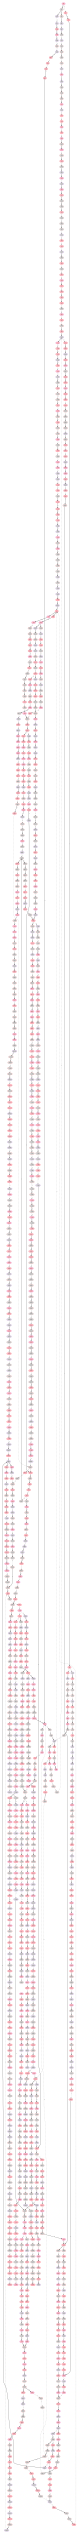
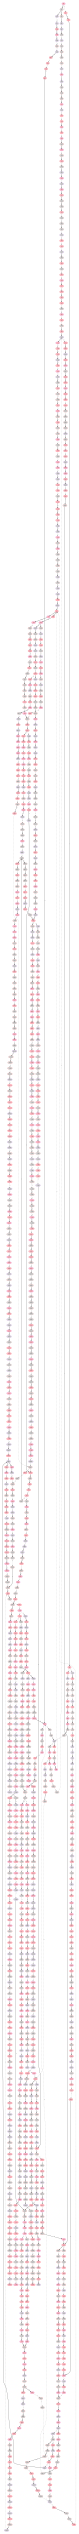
none -> (21, 1988)
